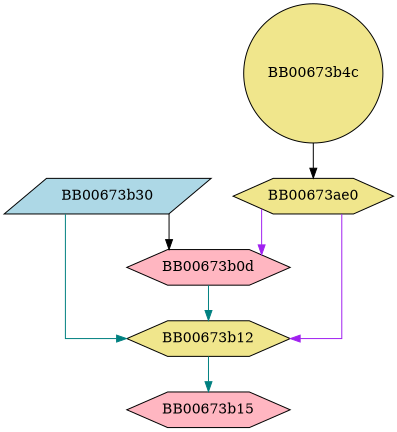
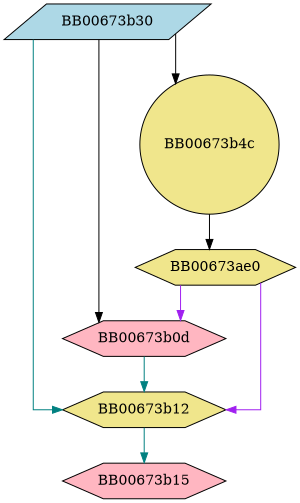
none -> (176, 54)
